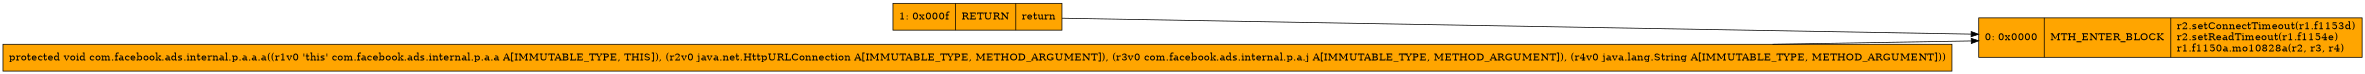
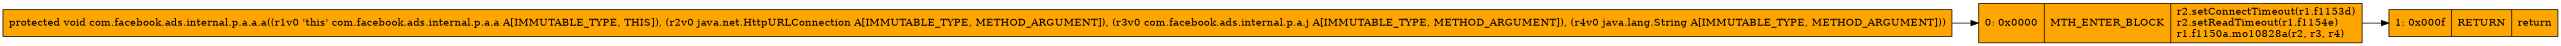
(1516, 26) -> (2372, 23)
